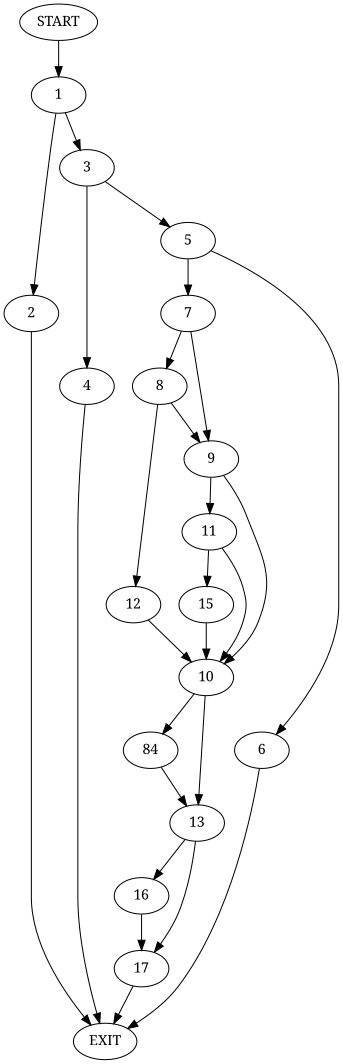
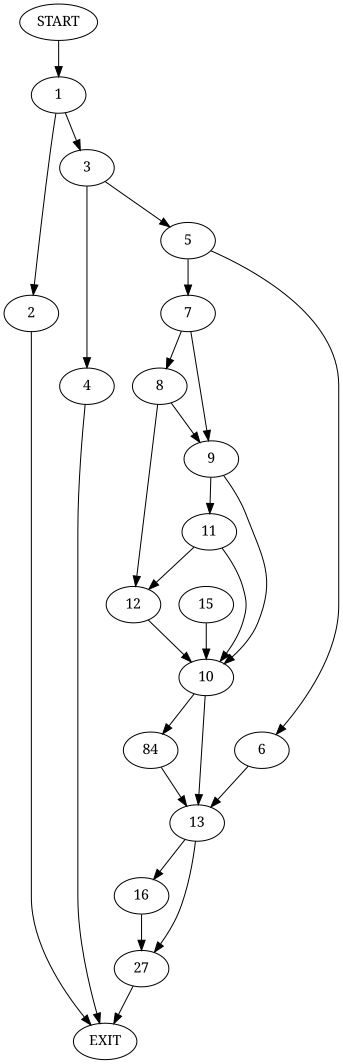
(208, 563) -> (175, 565)
(221, 908) -> (233, 783)
(142, 969) -> (142, 969)
